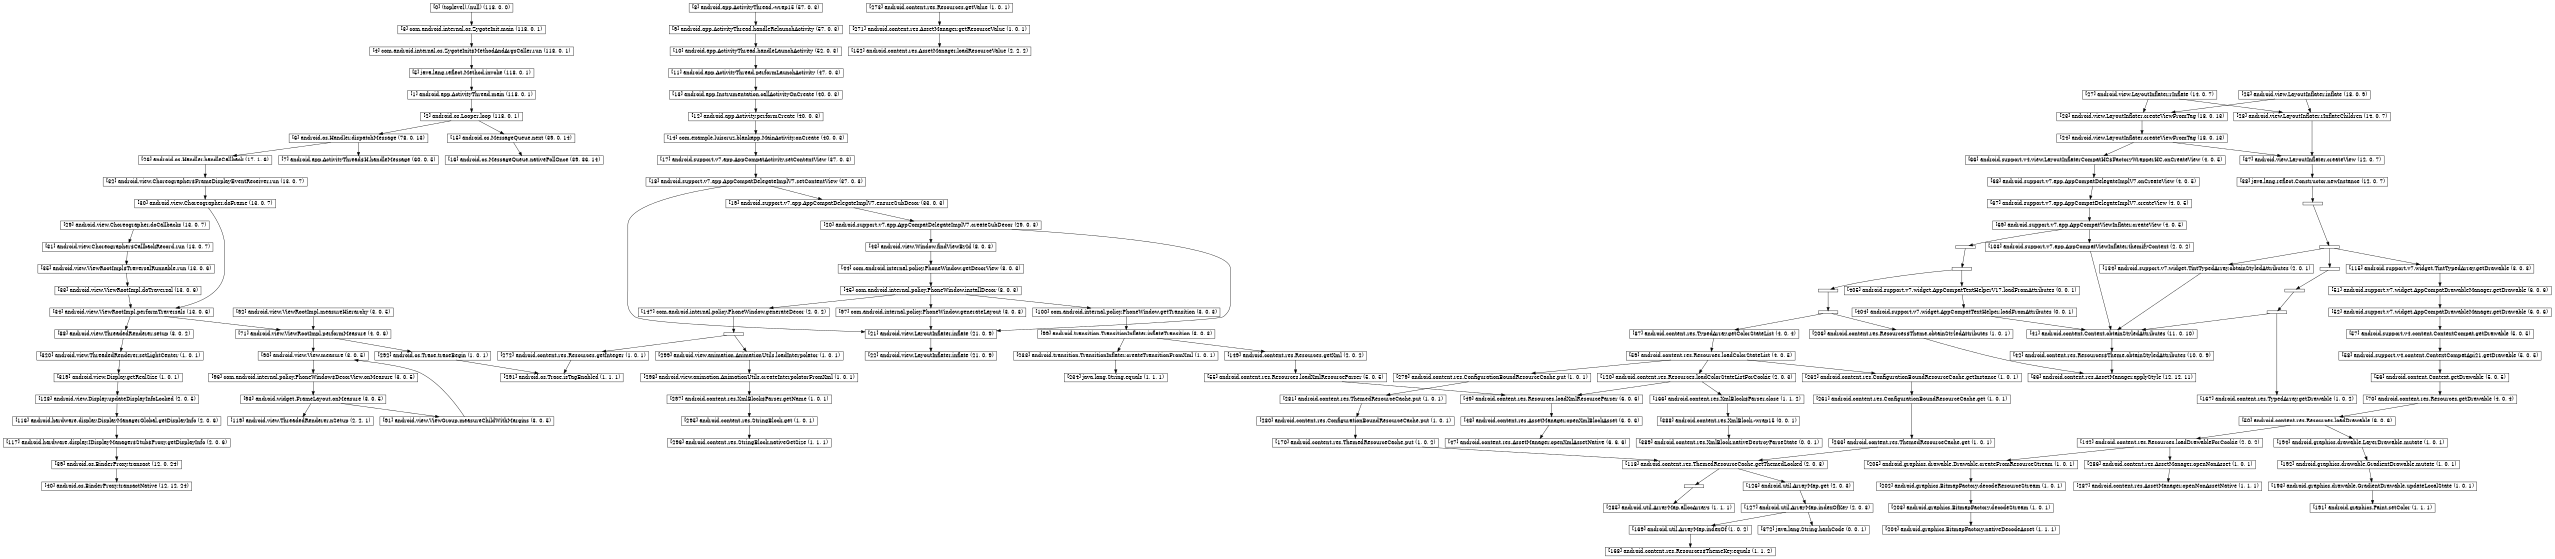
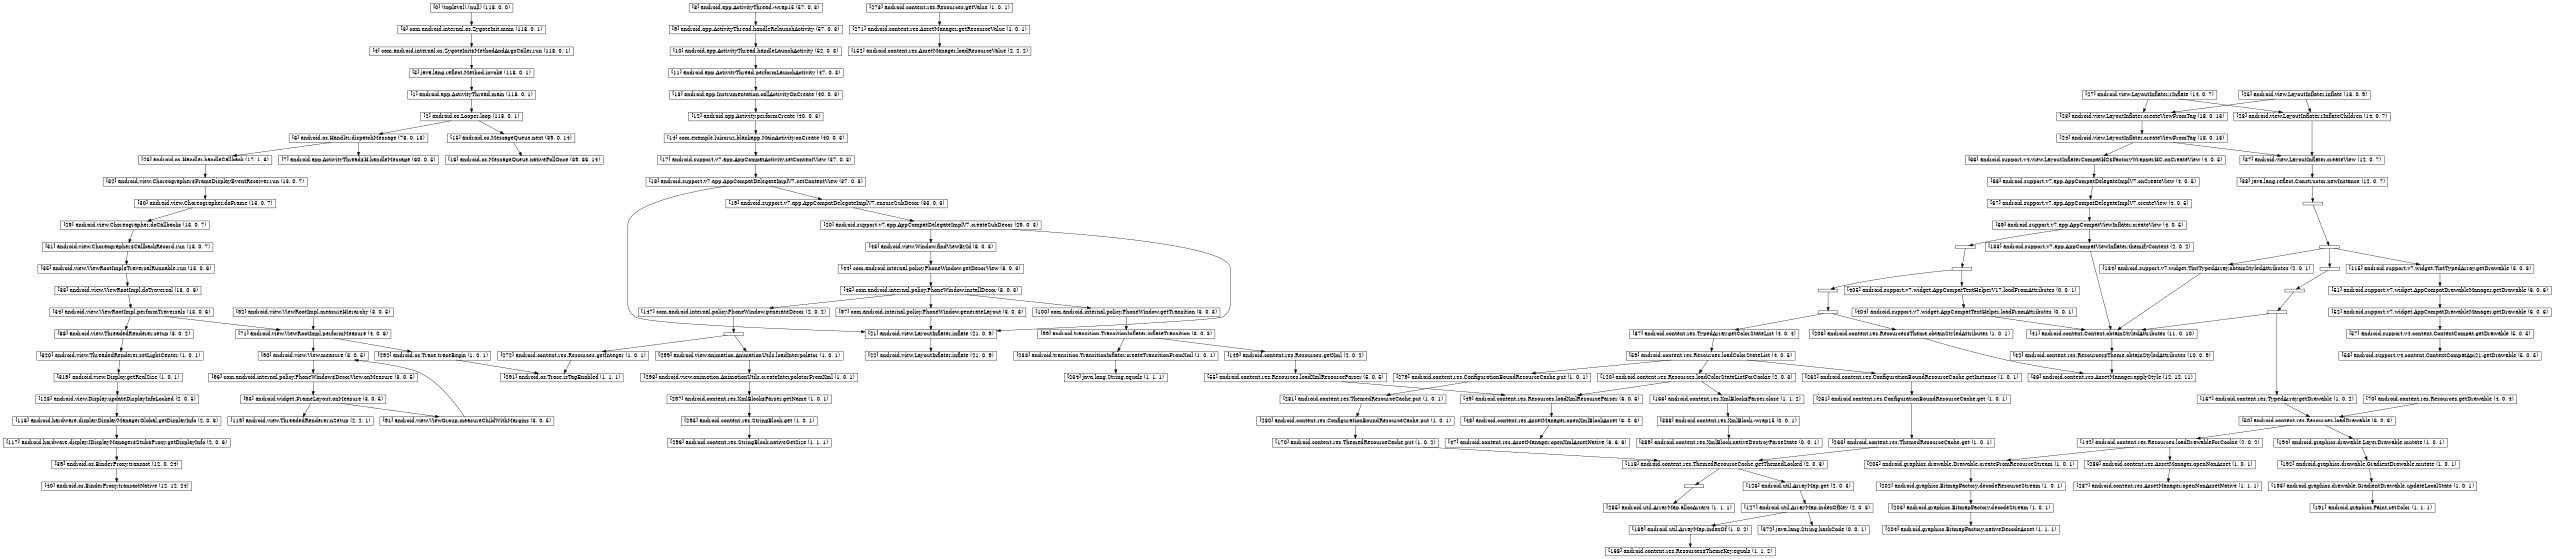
(225, 269) -> (172, 214)
(2440, 378) -> none
none -> (2295, 409)
